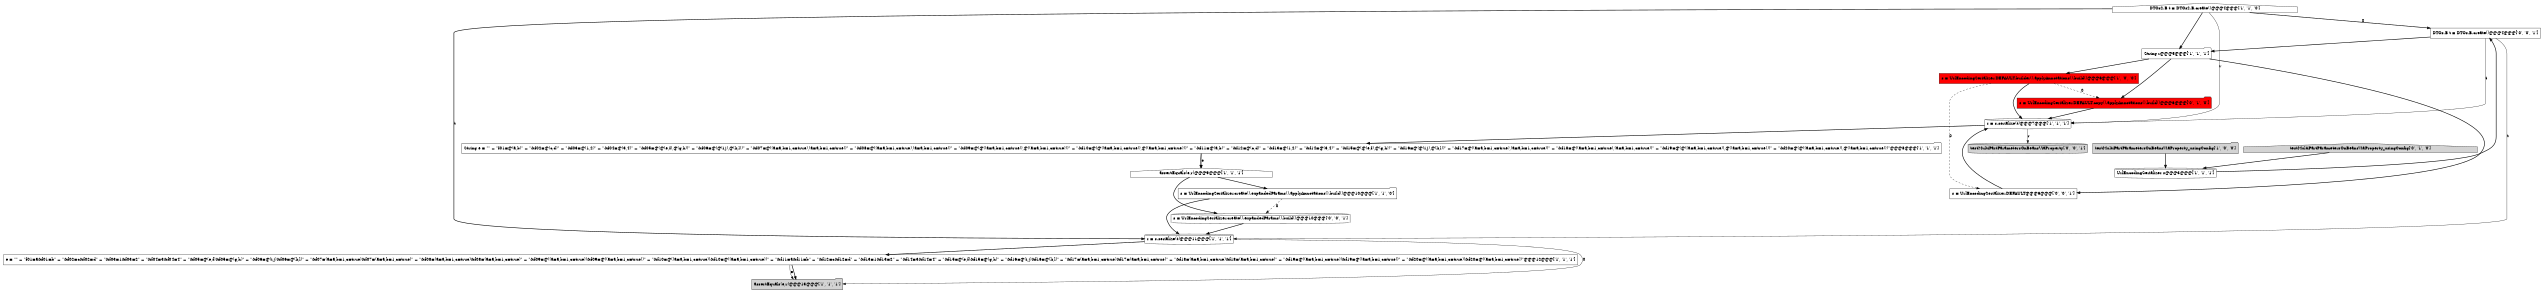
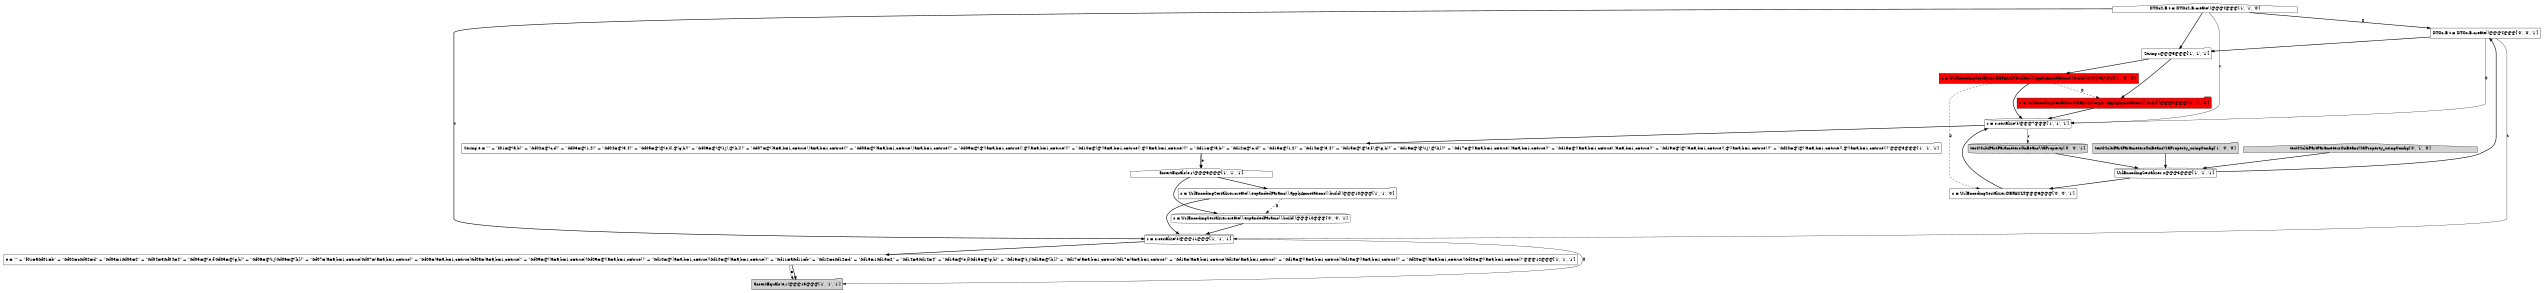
(2486, 78) -> (2486, 78)
none -> (2095, 161)
(2433, 170) -> (2091, 183)
